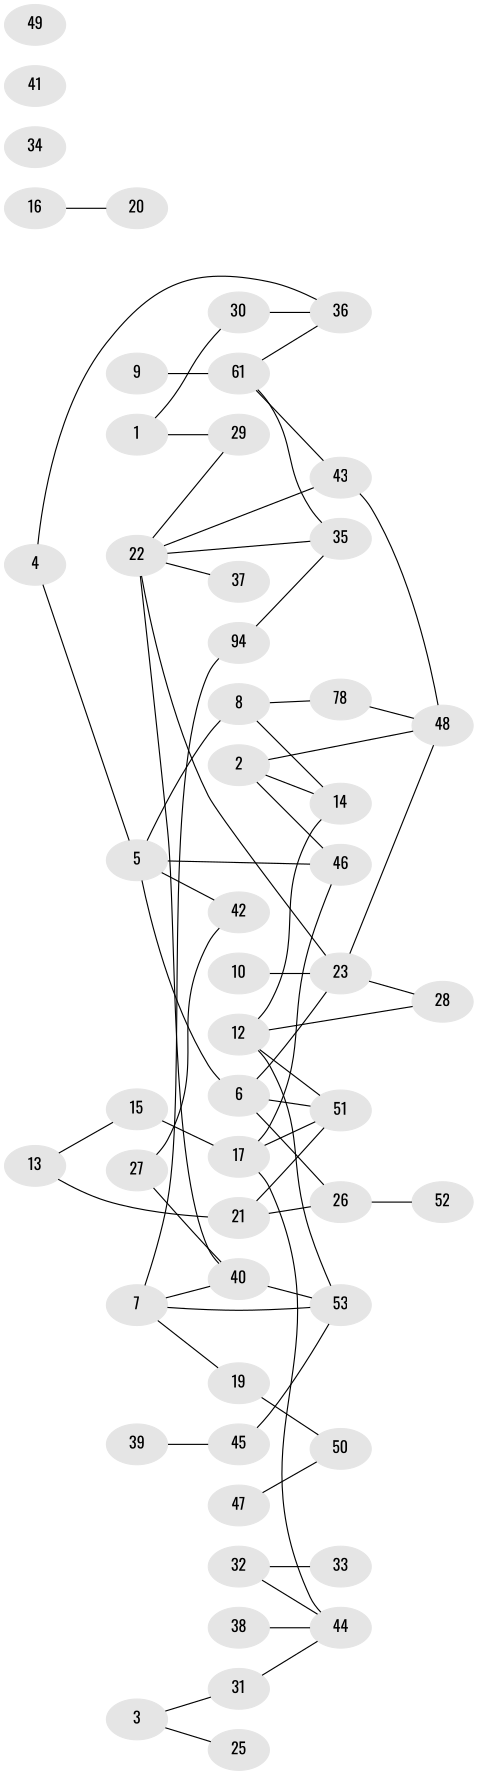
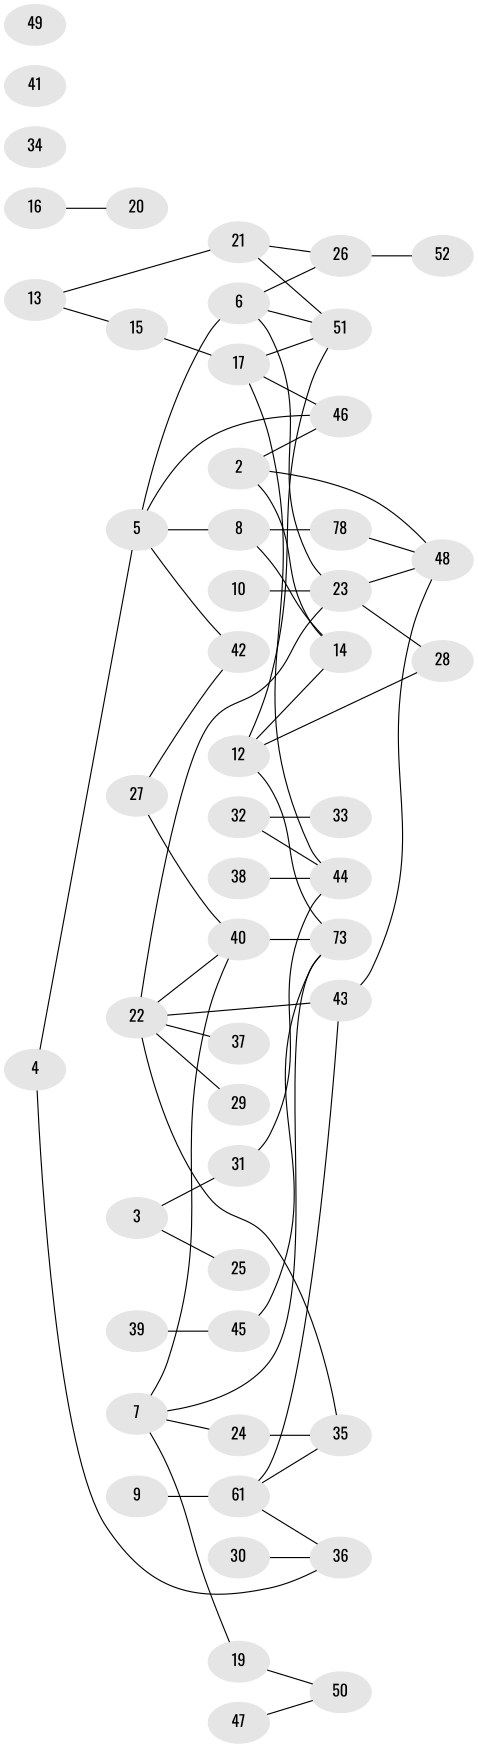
(137, 435) -> none
(239, 643) -> (239, 1435)
(341, 1305) -> (341, 940)
